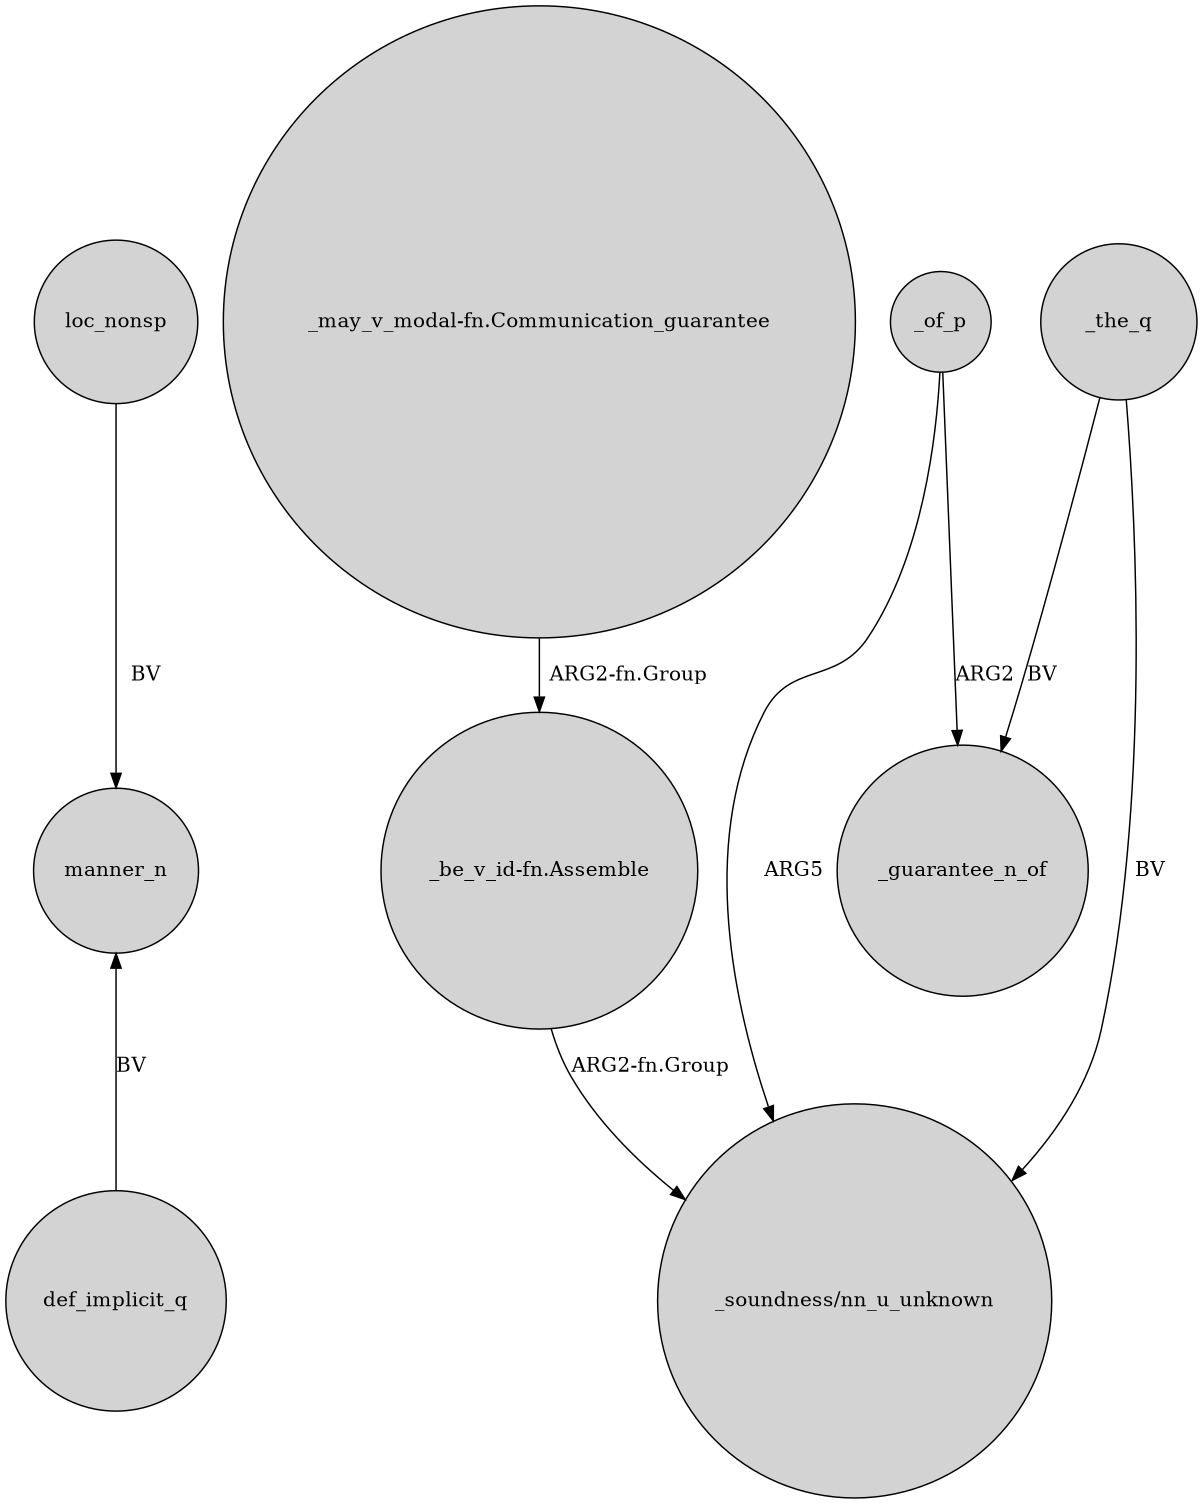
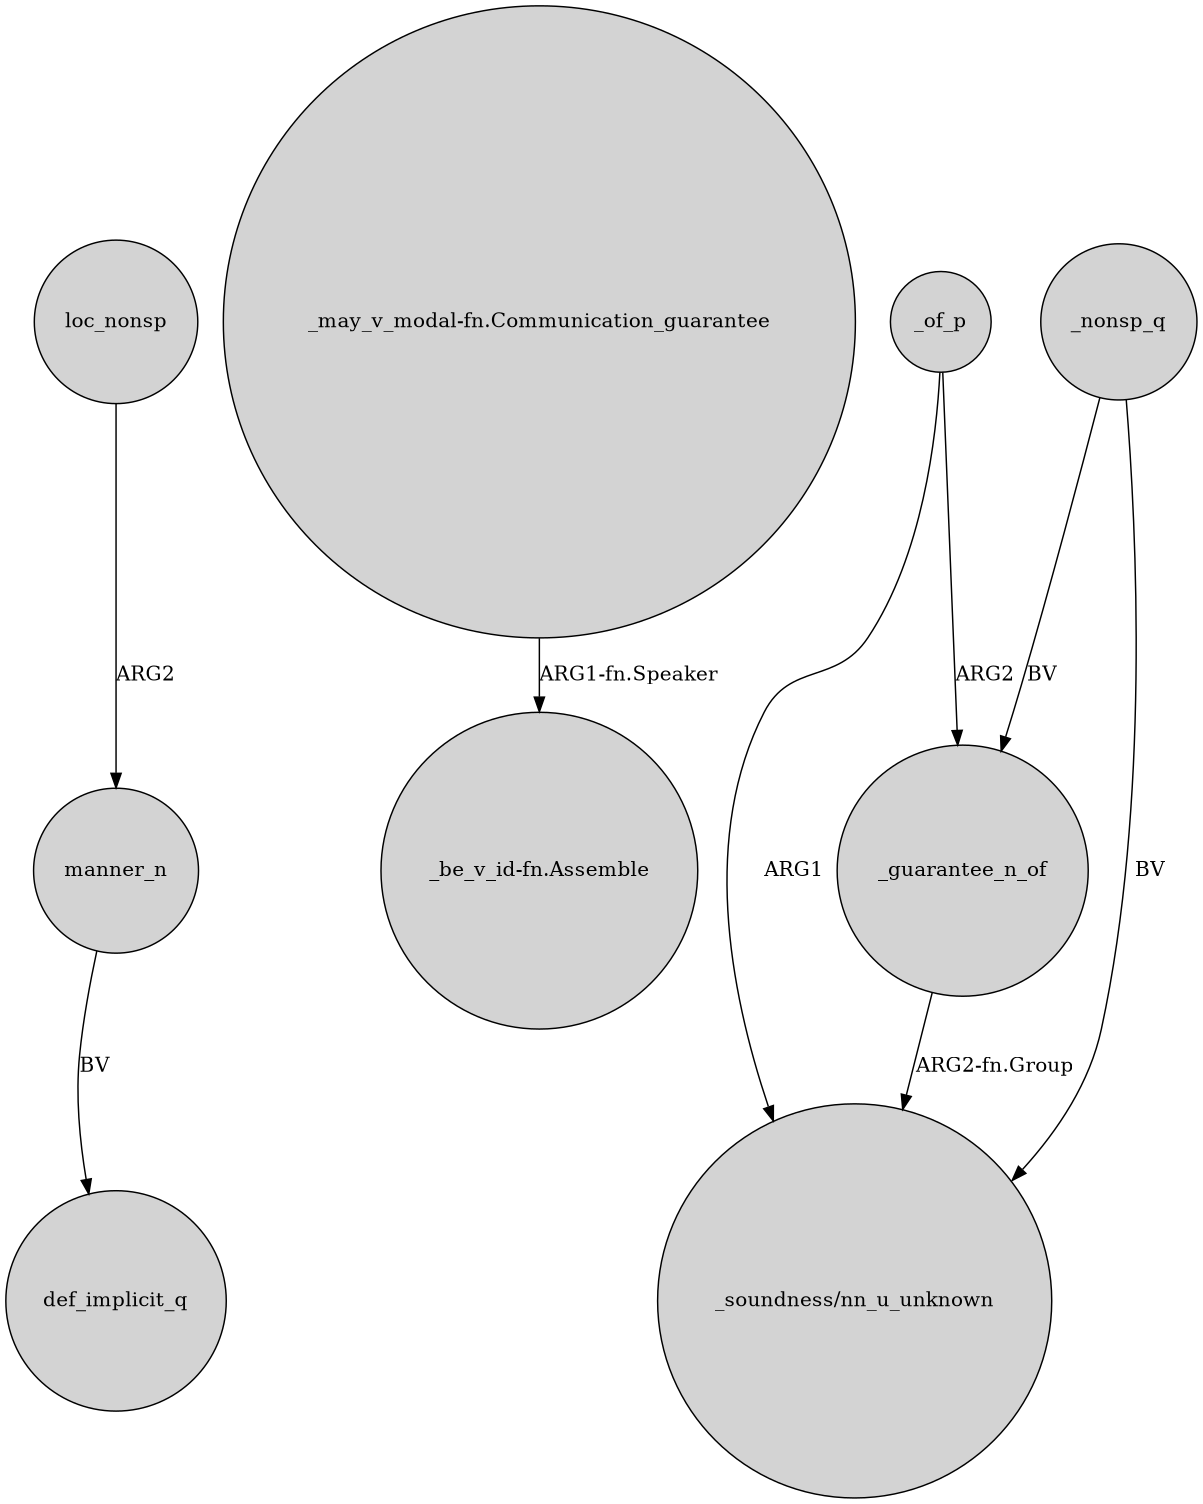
(1119, 322) -> (1119, 322)
(146, 675) -> (146, 675)
(629, 675) -> (629, 675)
(794, 871) -> (794, 871)
(116, 1080) -> (79, 1065)
(600, 1118) -> (919, 1044)
